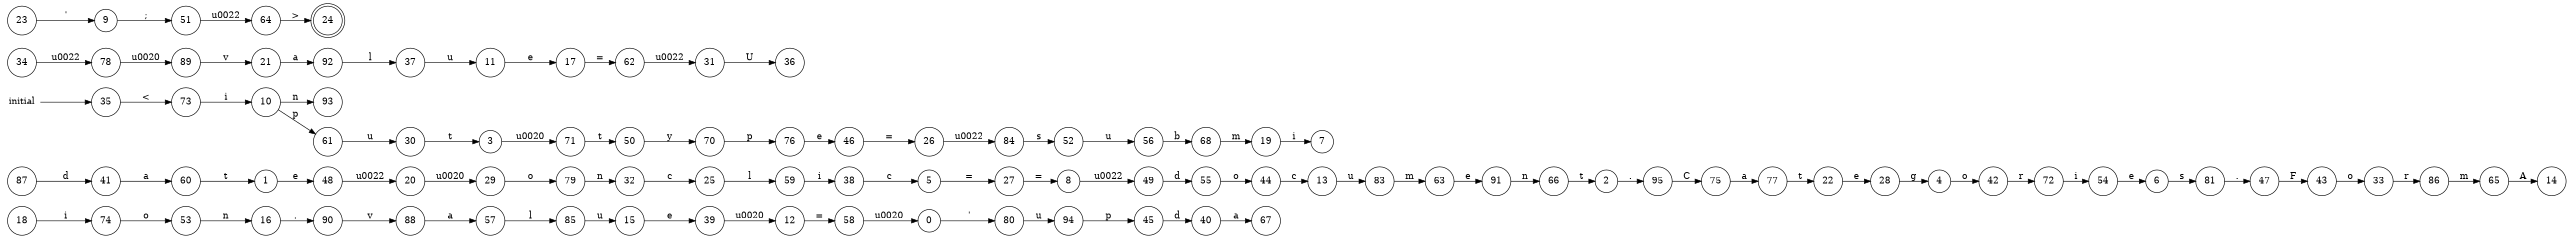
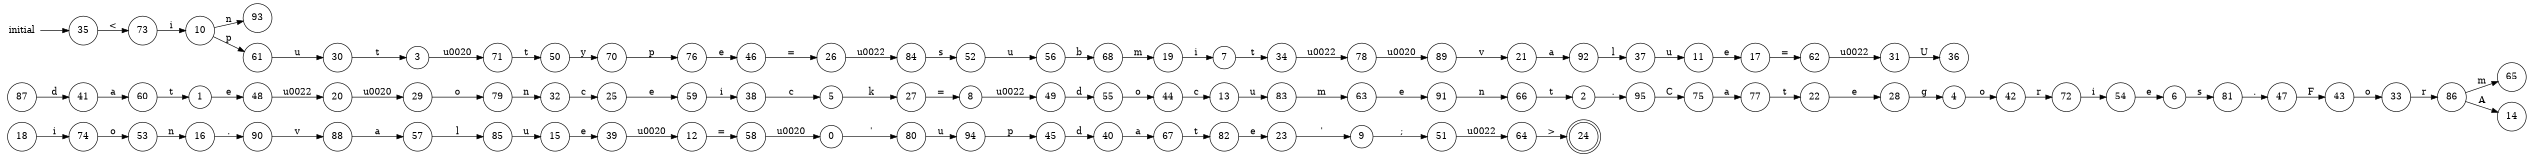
none -> (1248, 58)
none -> (1224, 137)
(750, 177) -> (652, 92)
(969, 177) -> (871, 92)
(2520, 181) -> (2479, 106)
